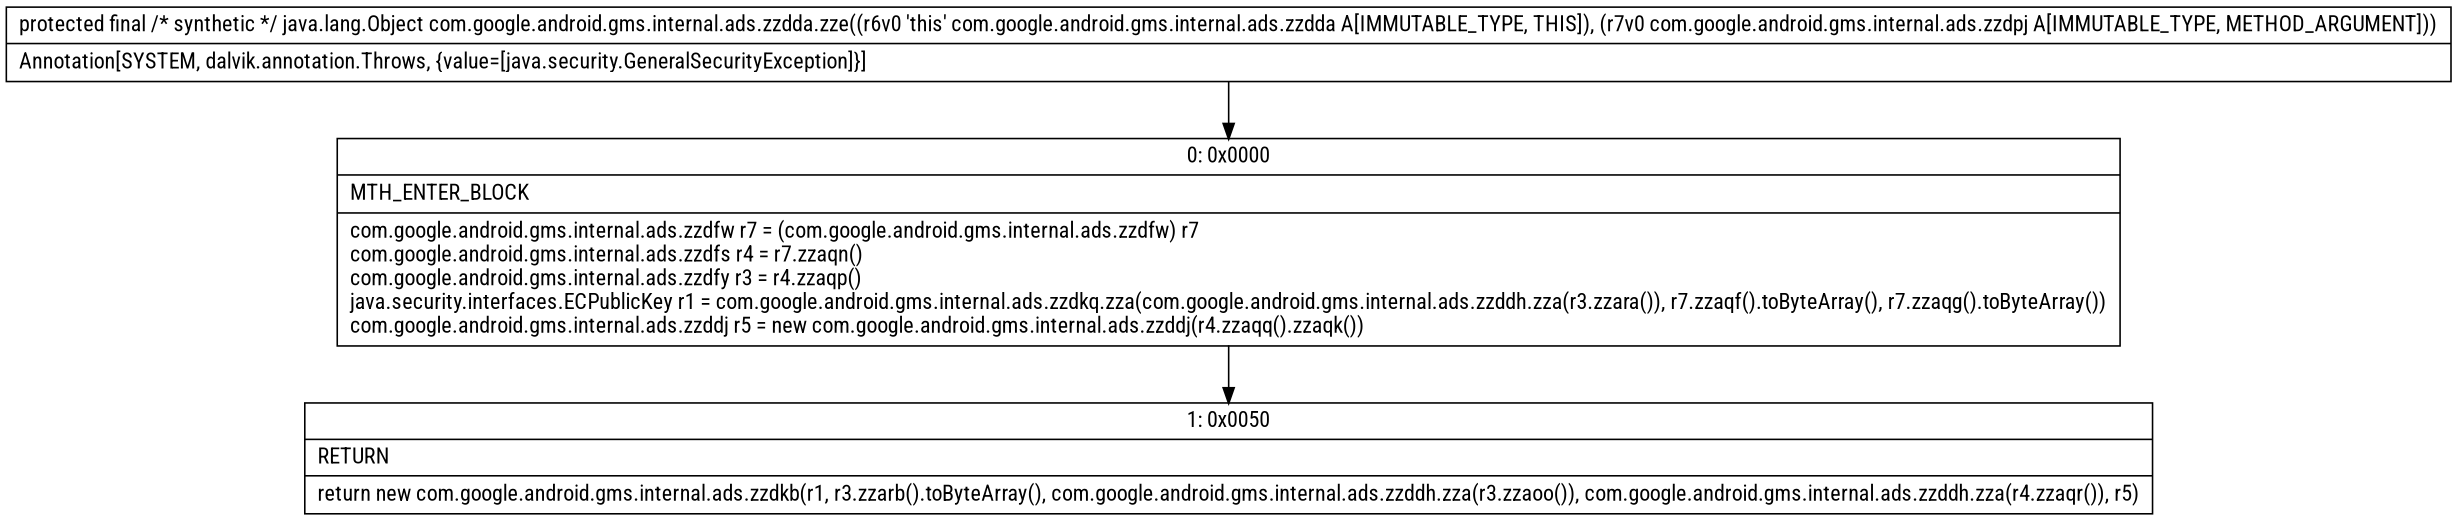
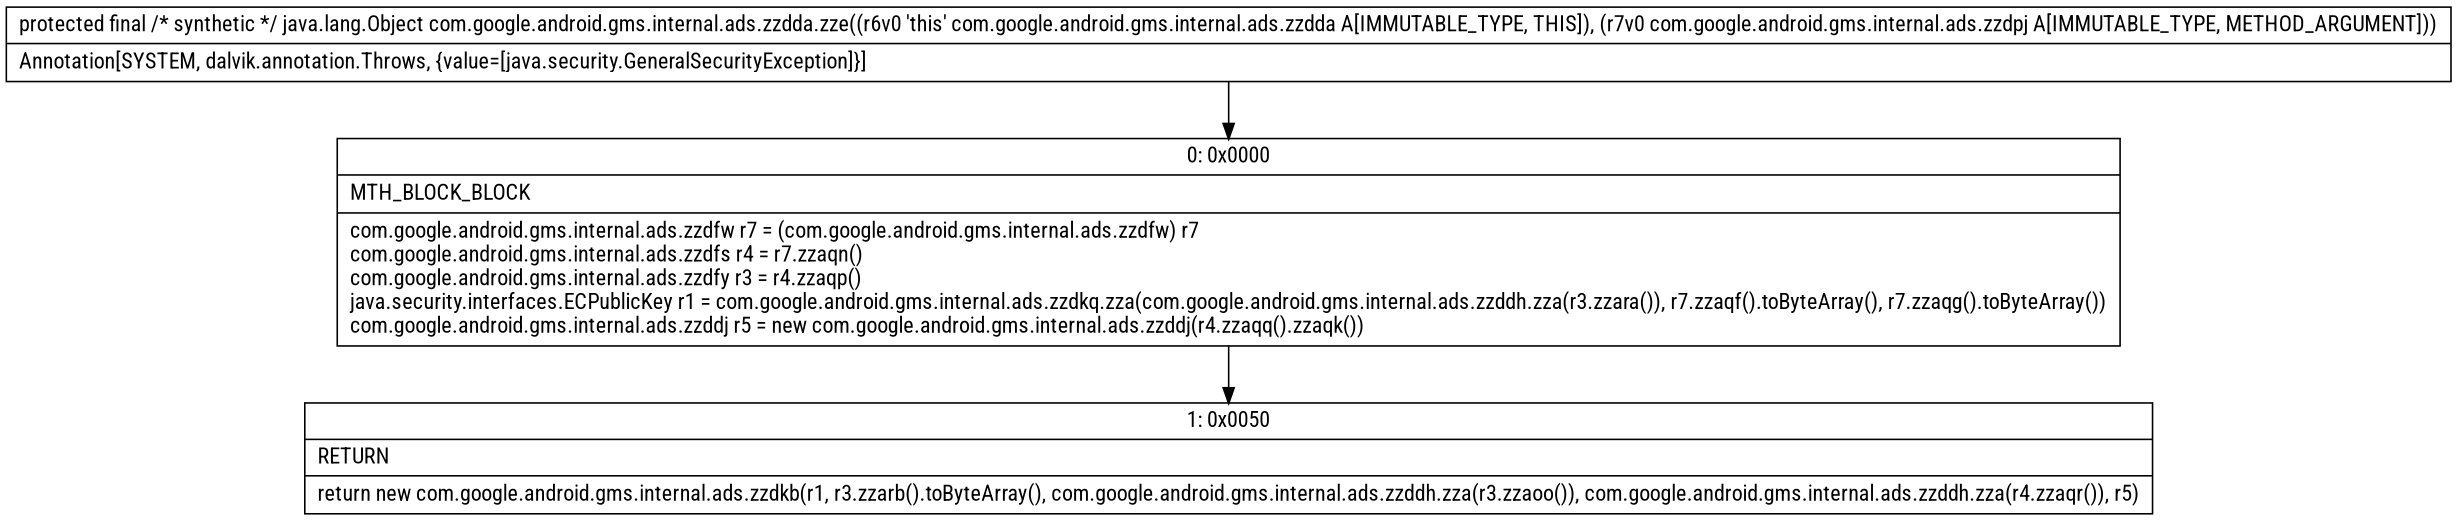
(440, 193) -> (441, 193)
